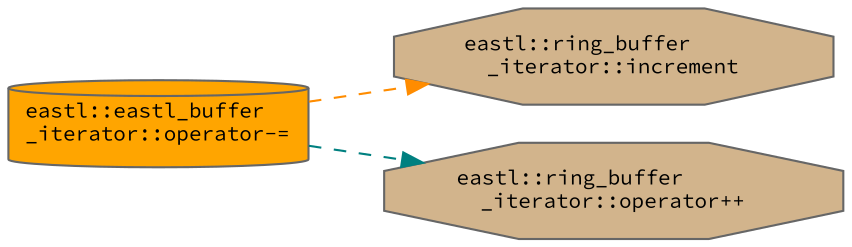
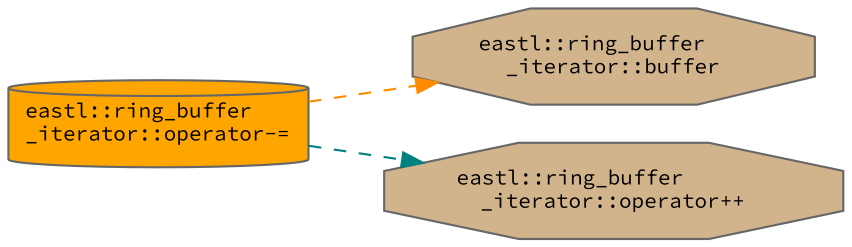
(614, 57) -> (614, 57)
(158, 124) -> (158, 124)
